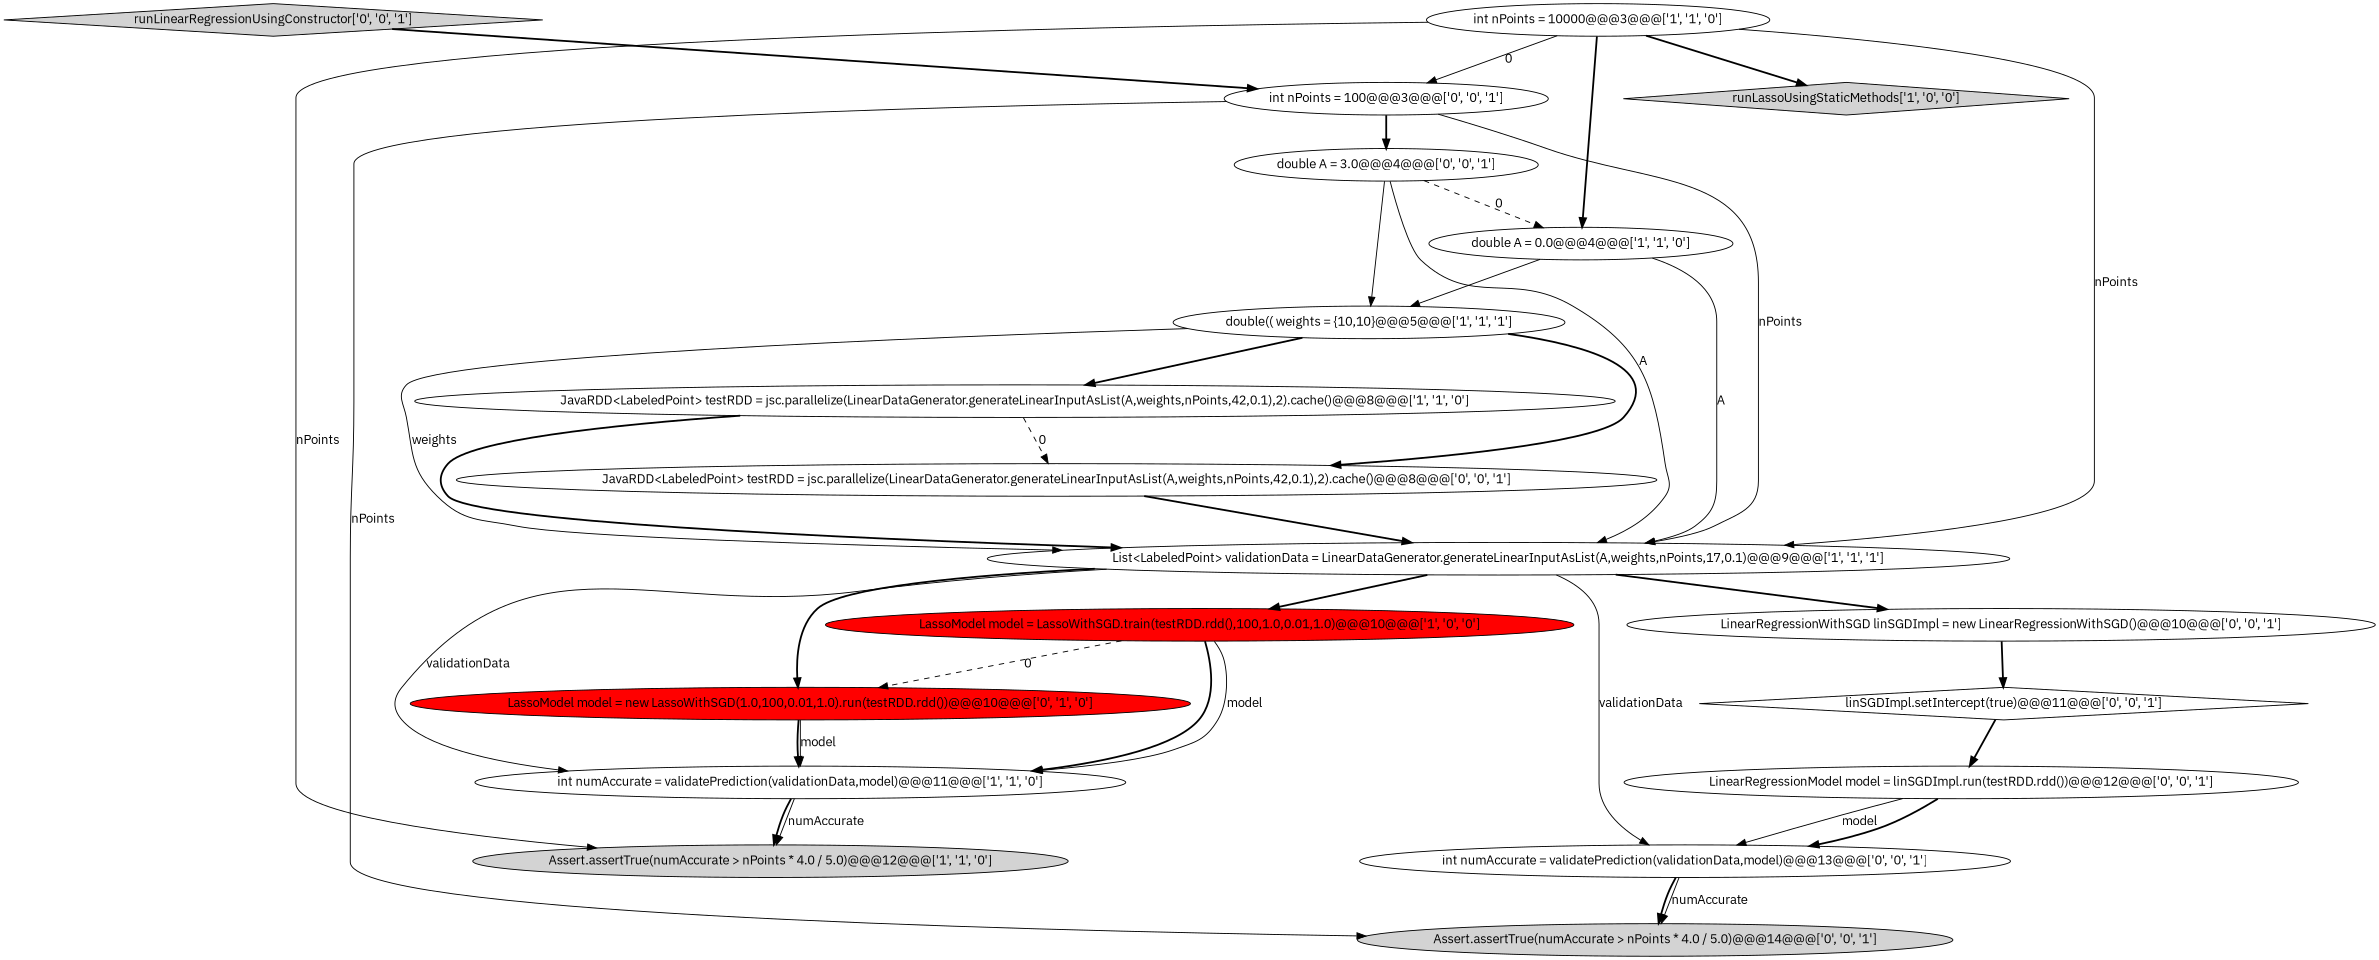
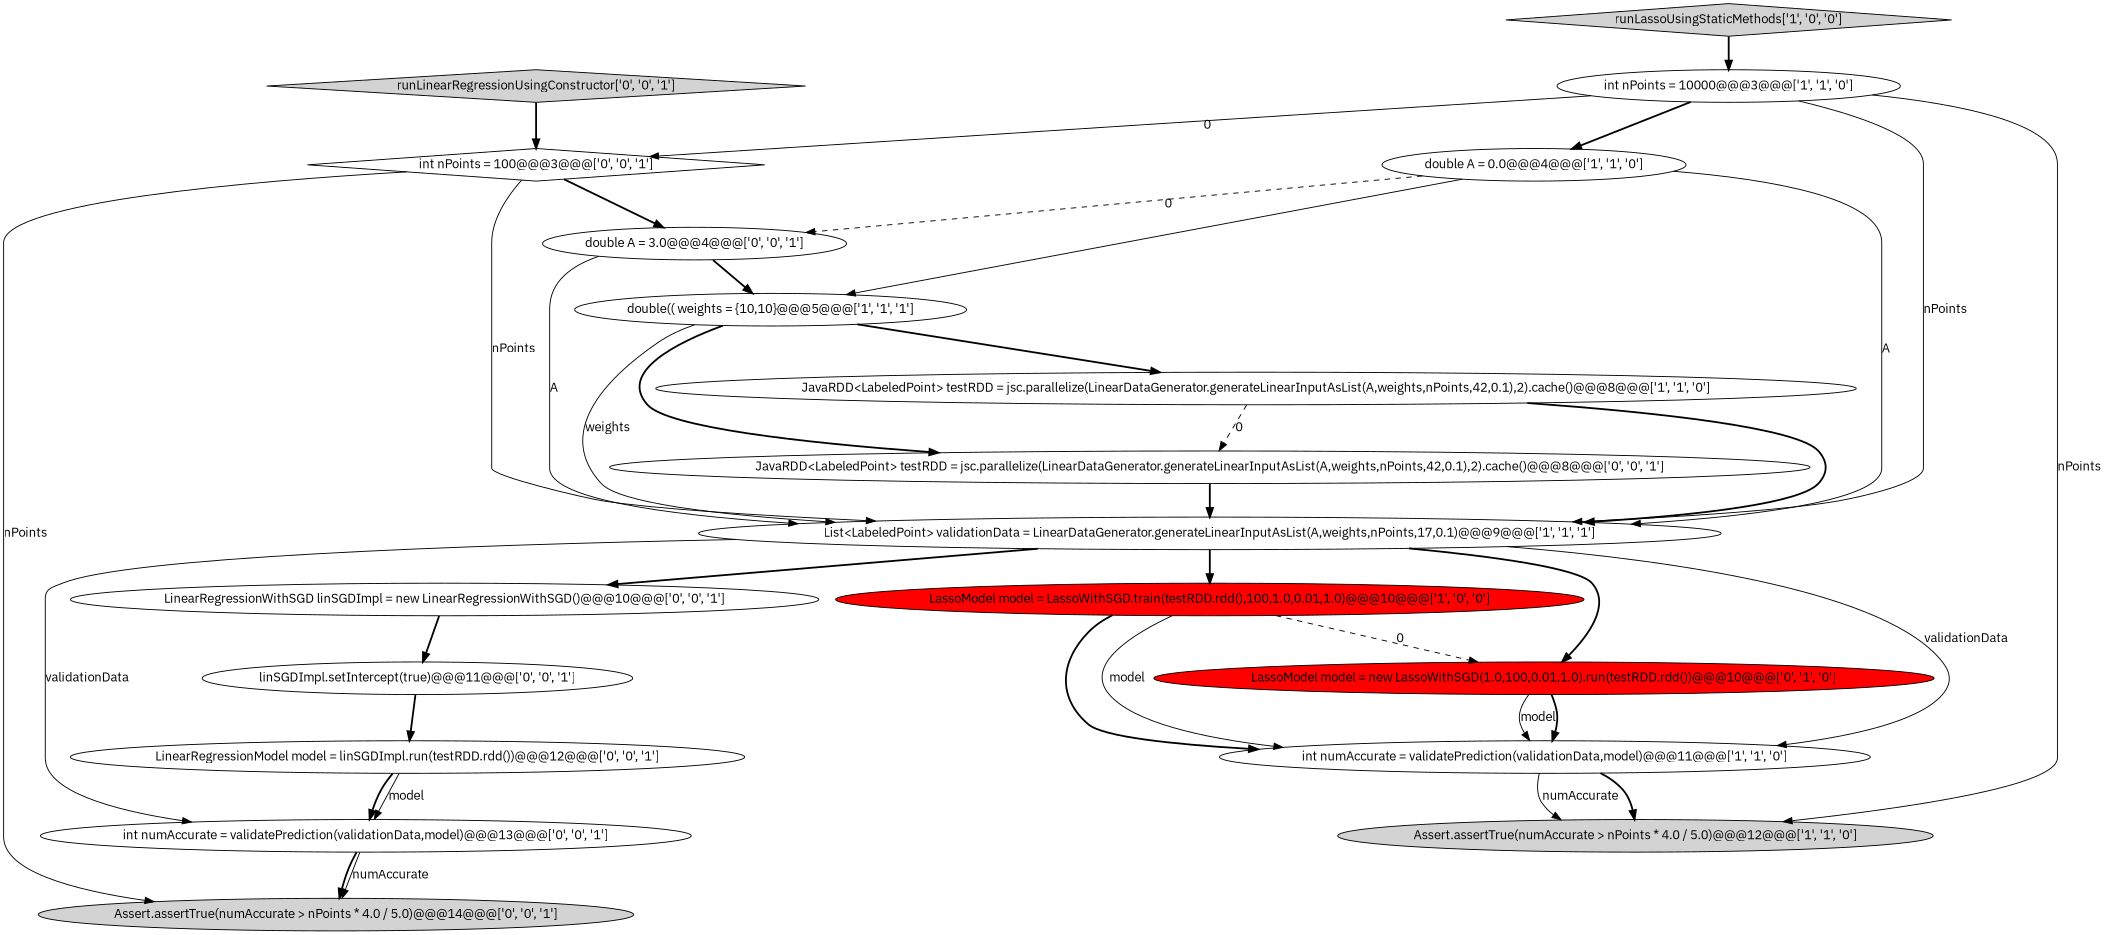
(1722, 59) -> (1729, 49)
(1386, 99) -> (536, 165)
(1479, 202) -> (1119, 204)
(1378, 239) -> (729, 274)
(2004, 704) -> (417, 678)
